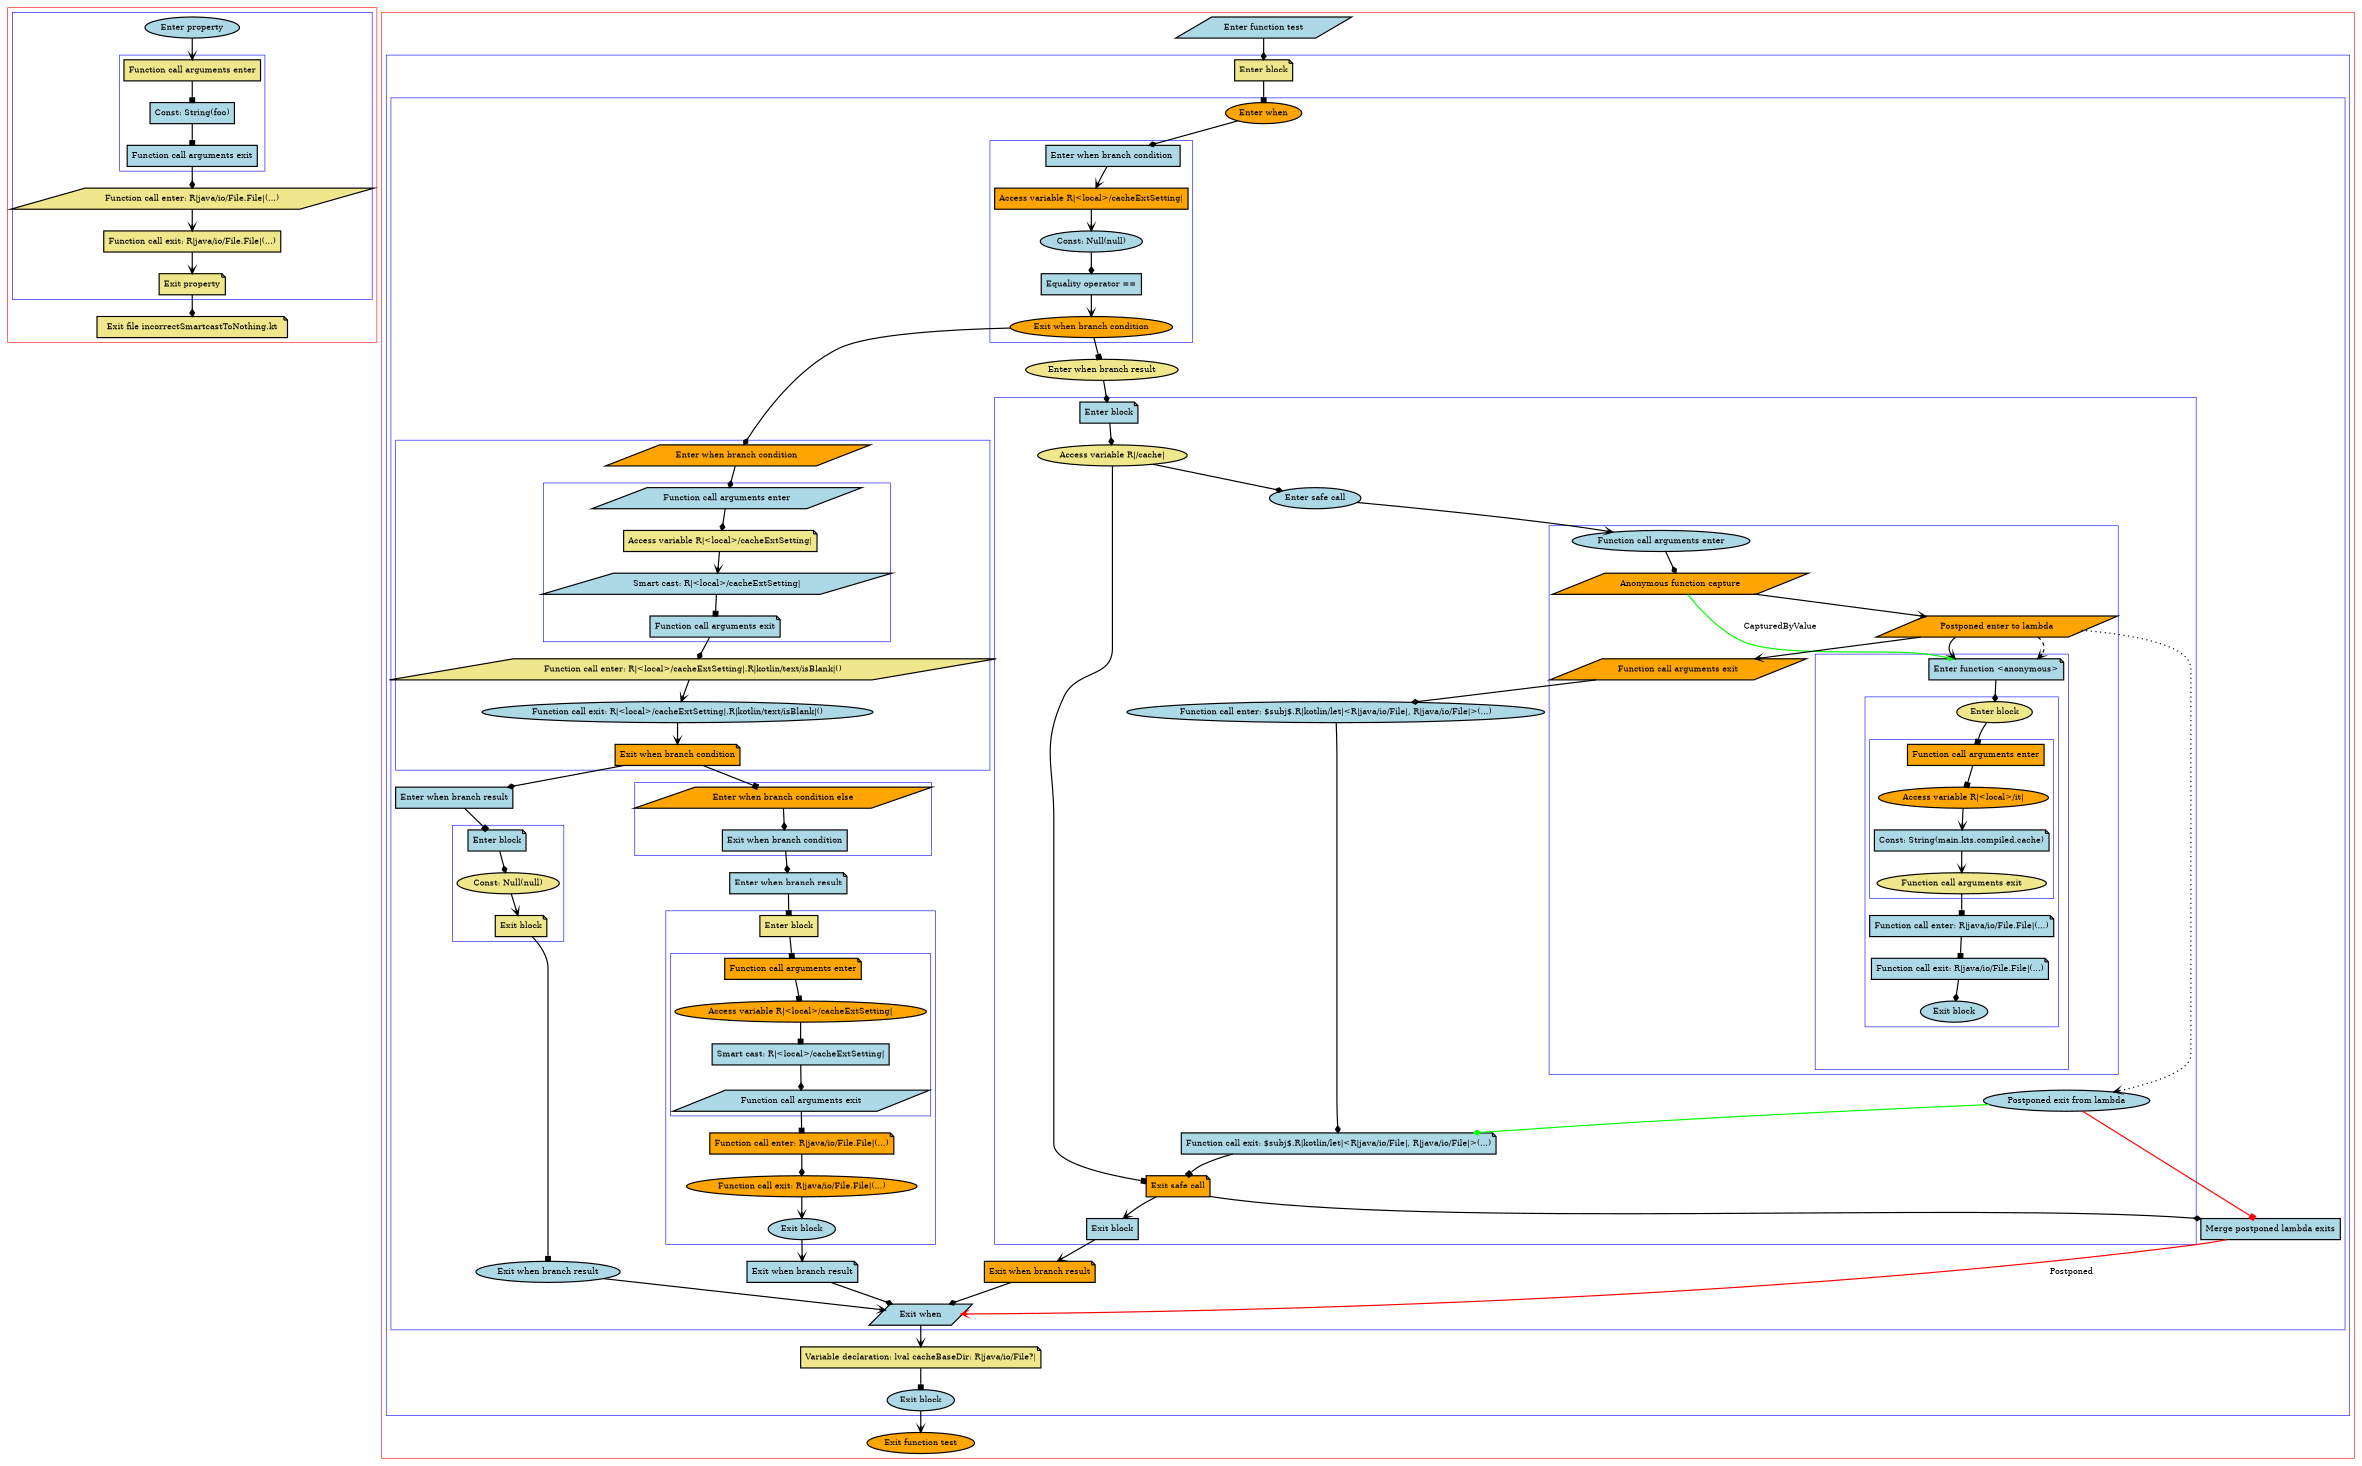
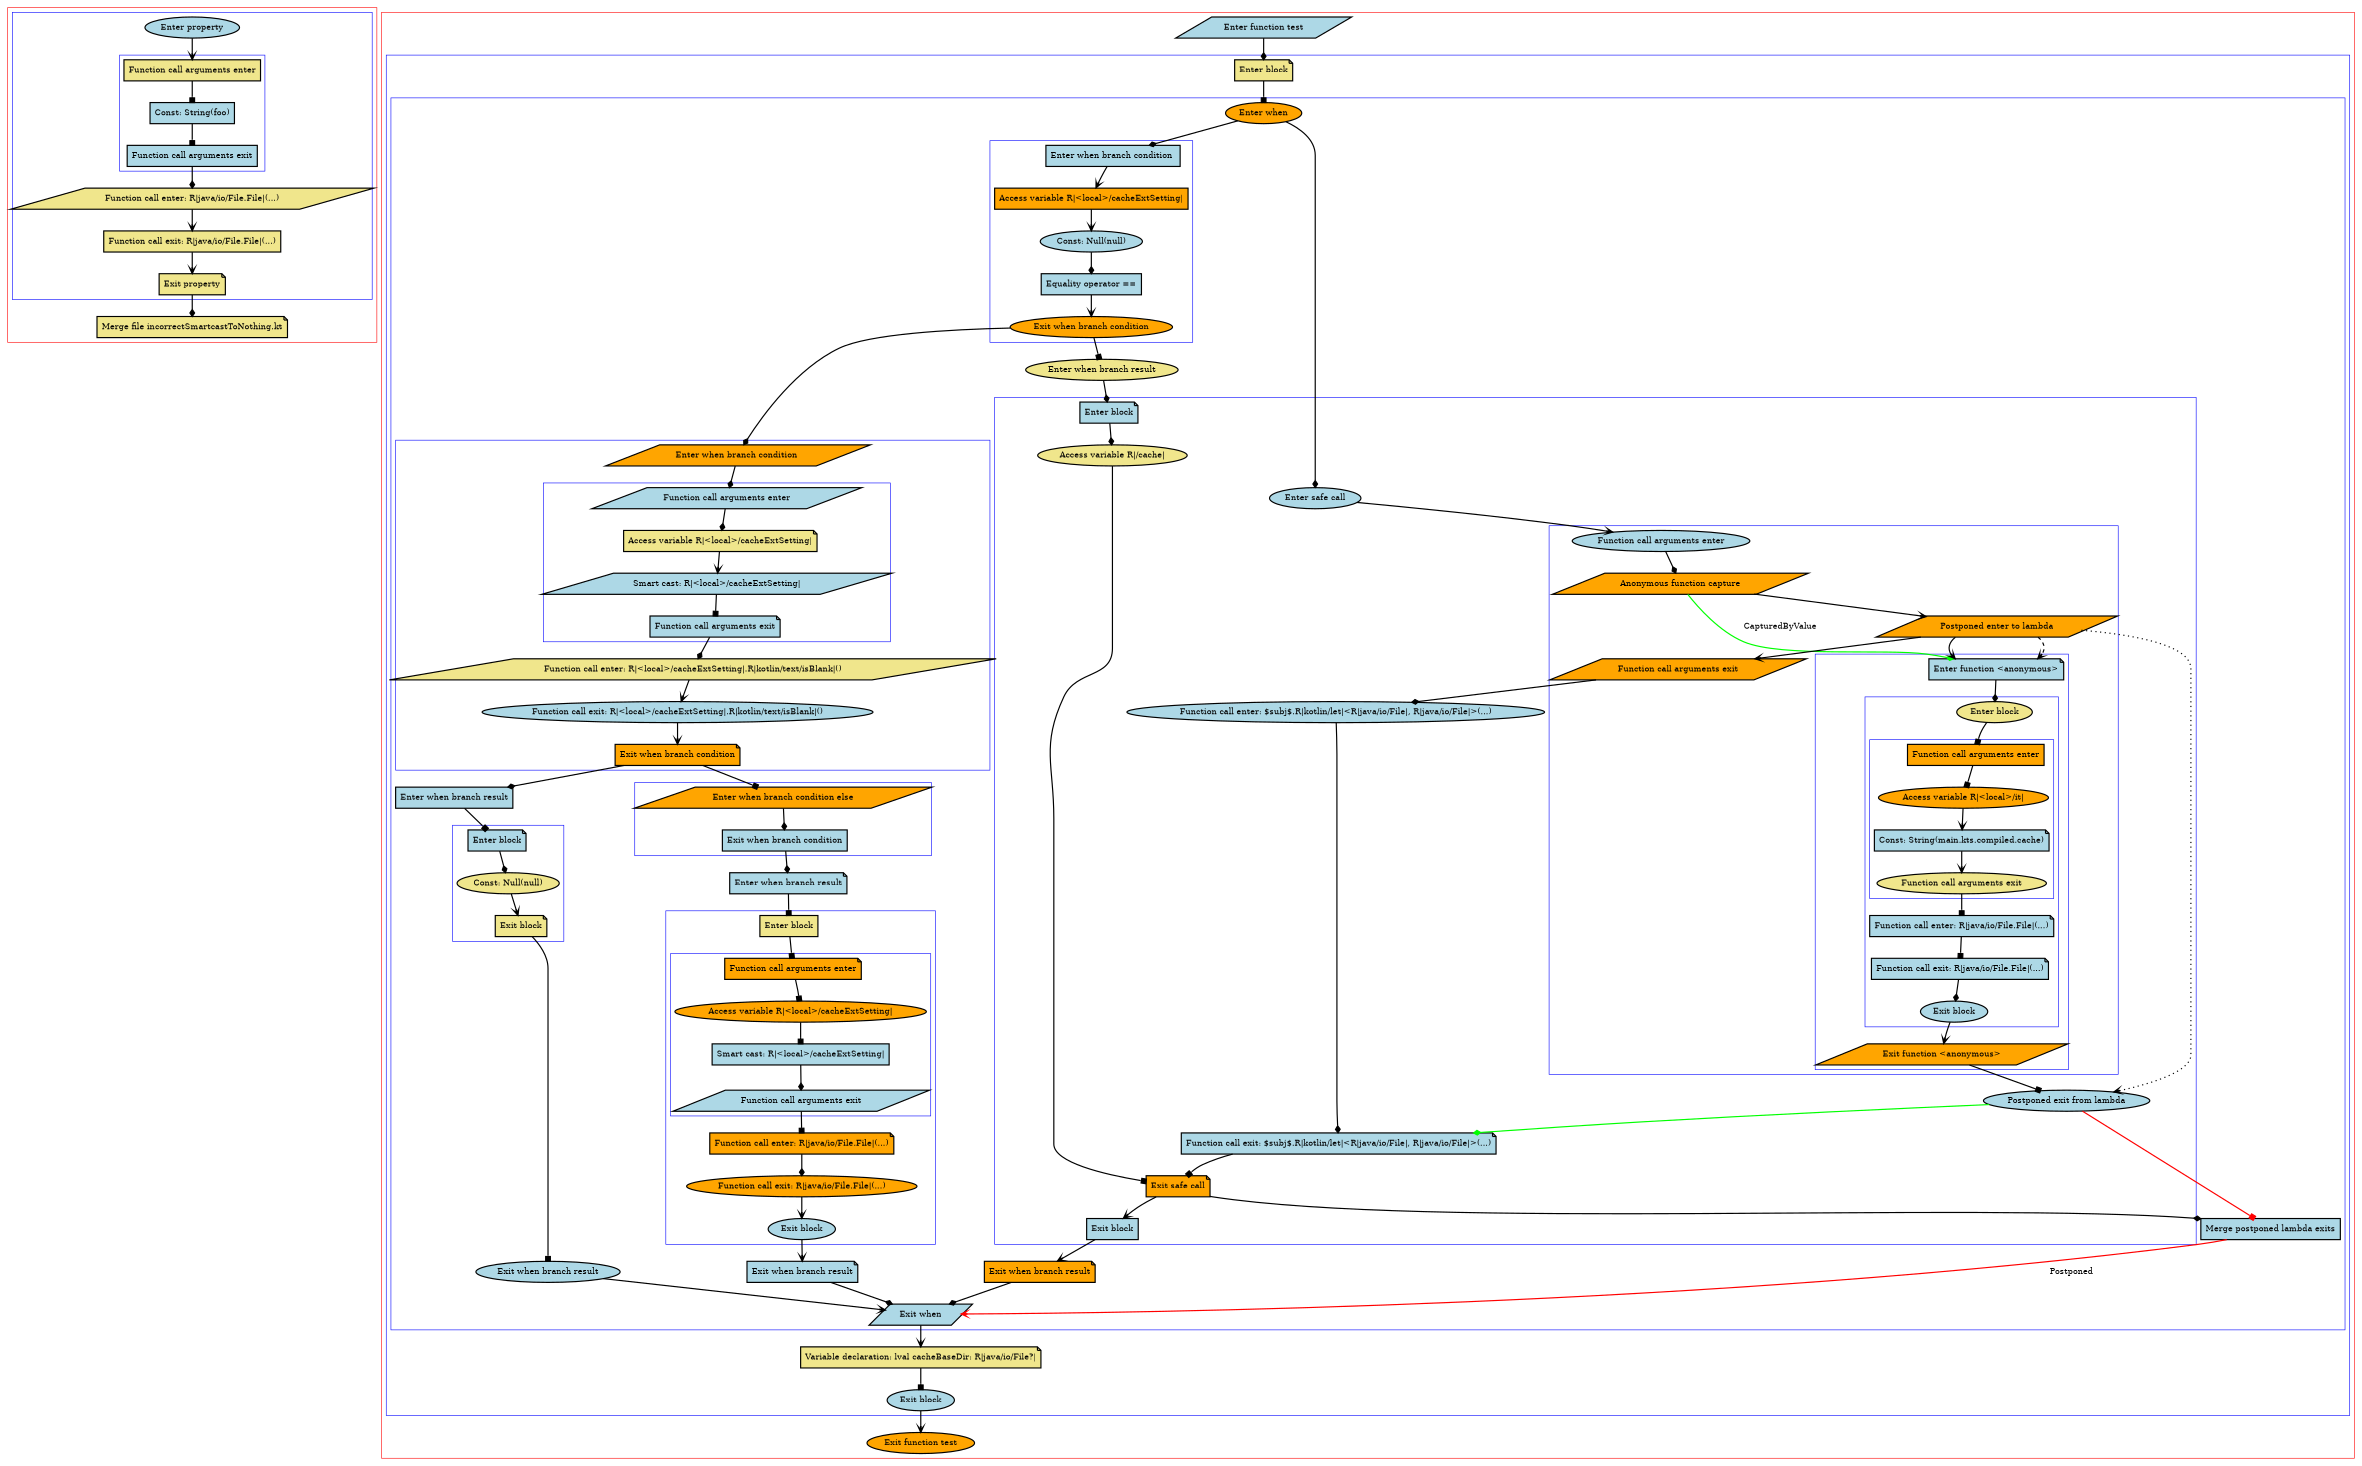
(192, 327) -> (192, 327)
(1214, 477) -> (1315, 294)
none -> (1942, 1054)
